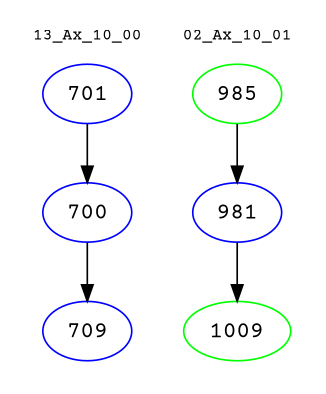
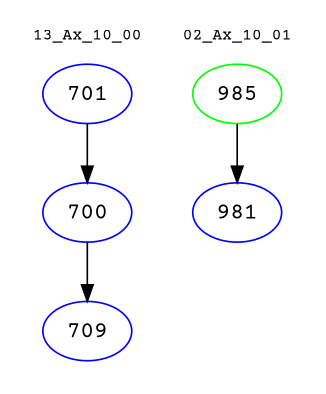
(237, 331) -> none
